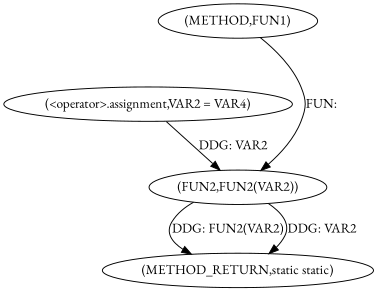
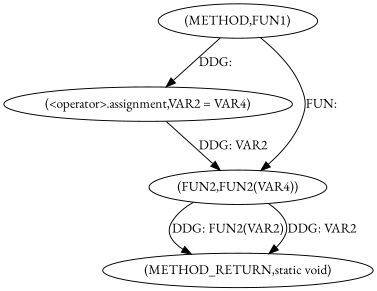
none -> (197, 59)
(238, 187) -> (238, 187)
(238, 270) -> (238, 270)
